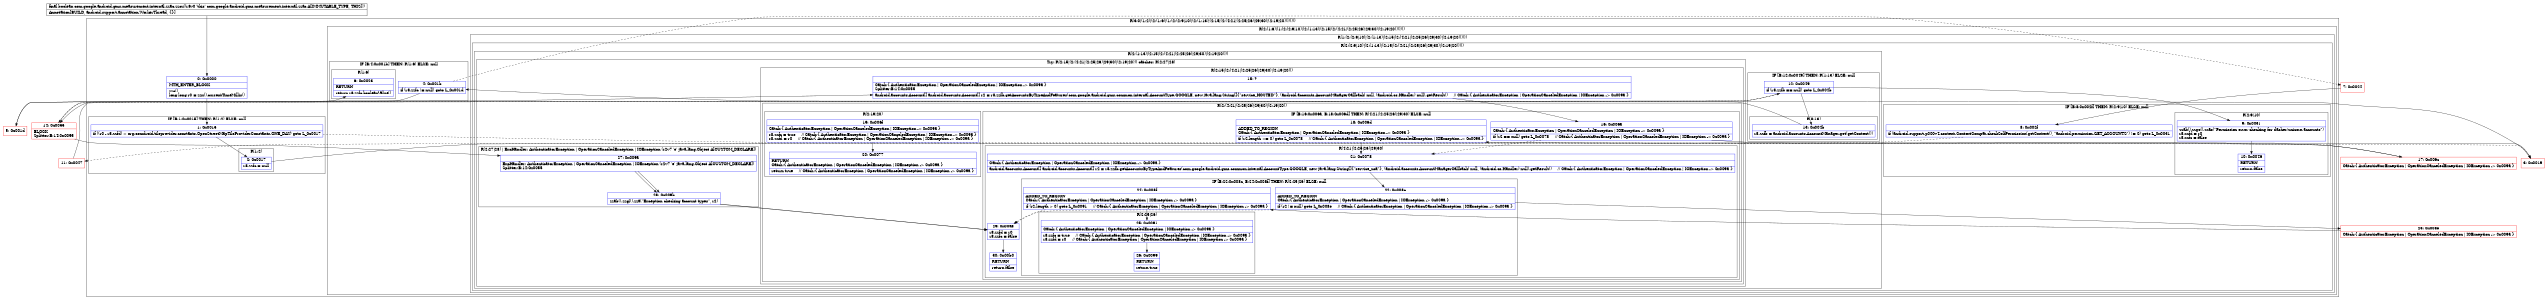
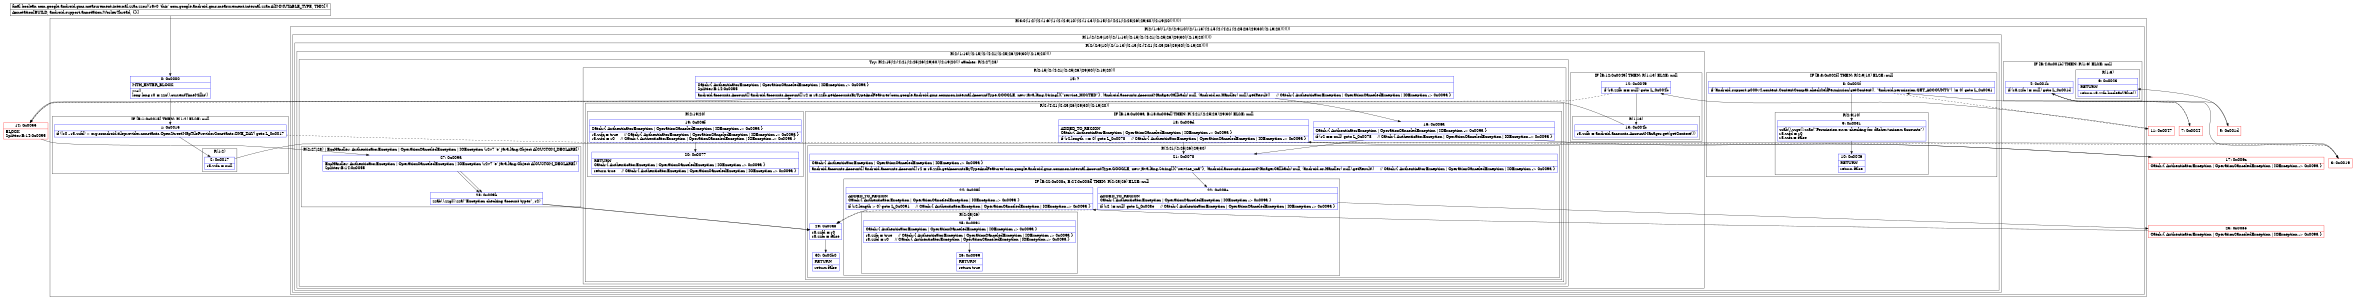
(2032, 92) -> (1852, 106)
(1814, 119) -> (1636, 119)
(1485, 147) -> (1307, 147)
(1031, 215) -> (853, 215)
